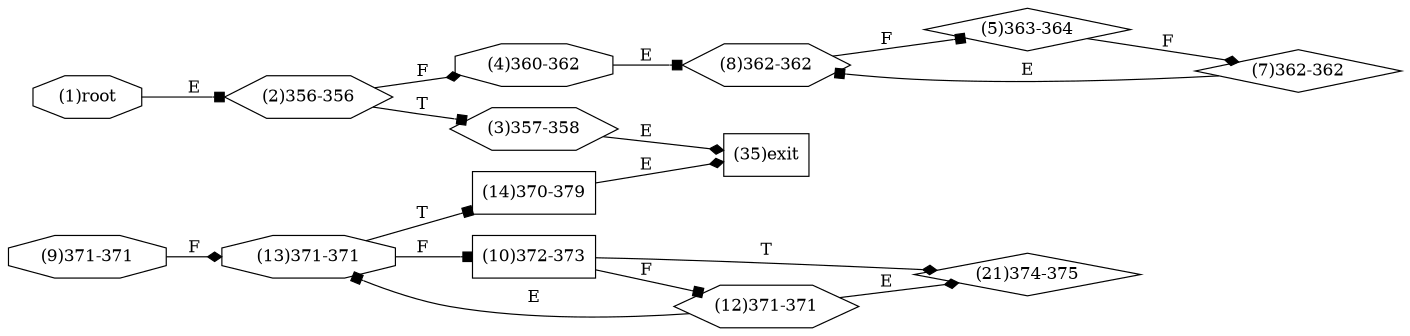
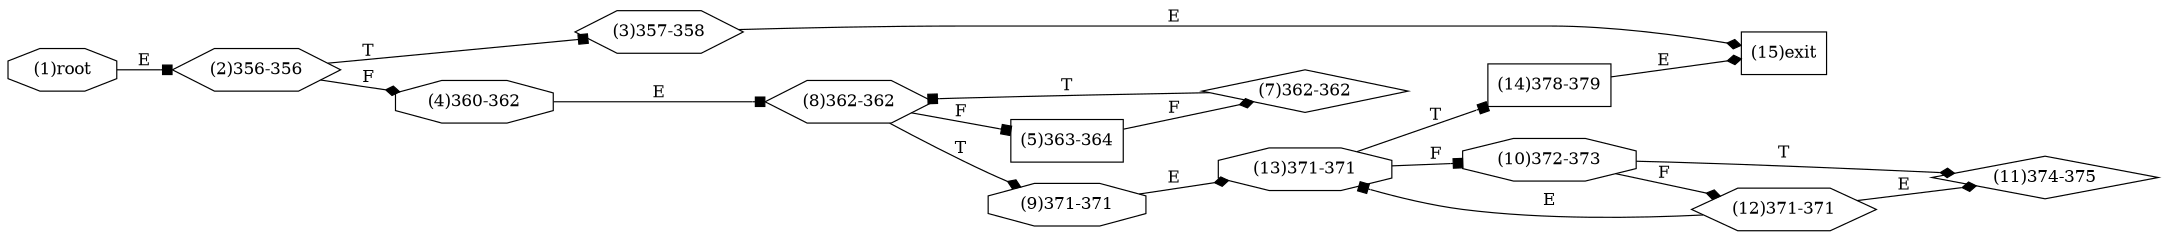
(1027, 30) -> (1067, 141)
(1027, 70) -> (1067, 86)
none -> (948, 153)
(766, 155) -> (1784, 53)
(534, 193) -> (1549, 85)
(194, 248) -> (1174, 178)
(534, 257) -> (1549, 160)
(1027, 275) -> (2045, 178)
(643, 280) -> (1661, 183)
